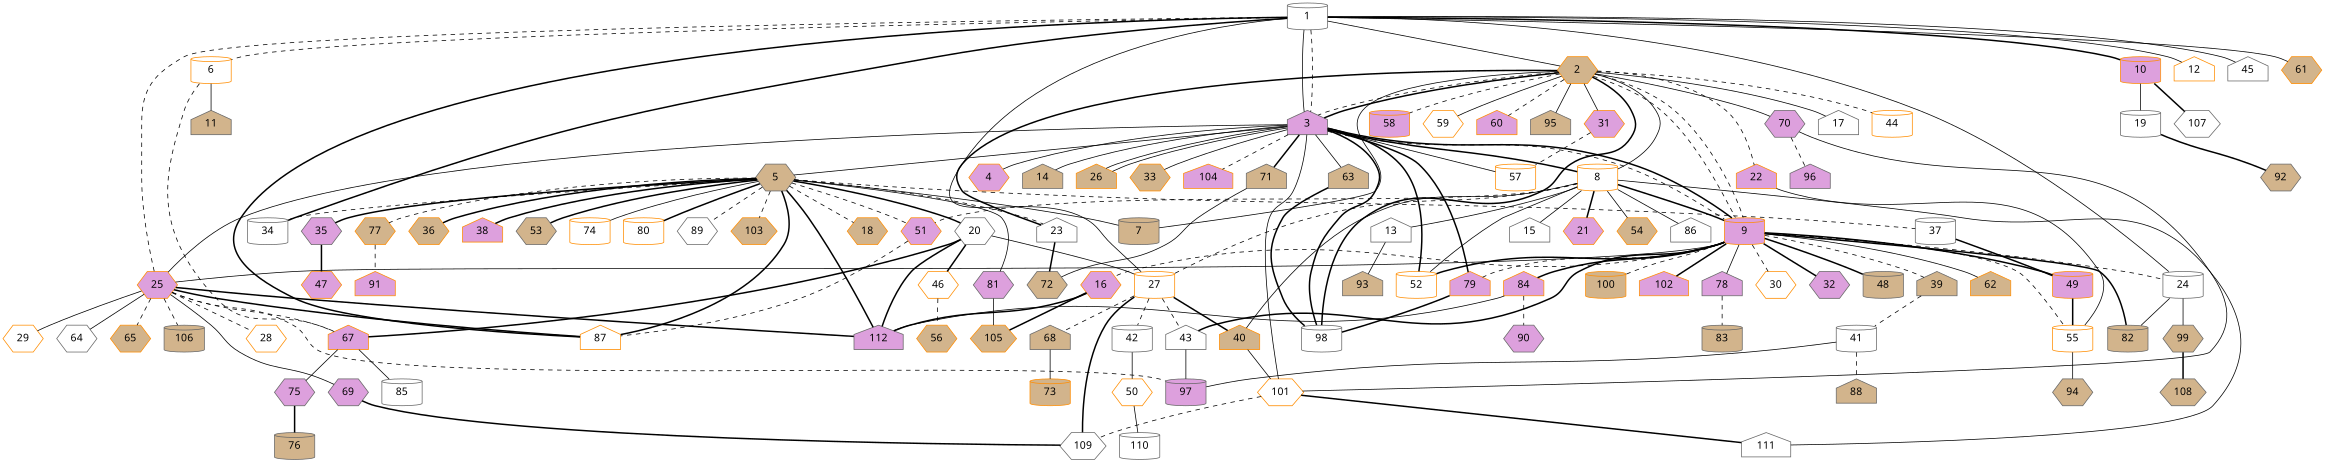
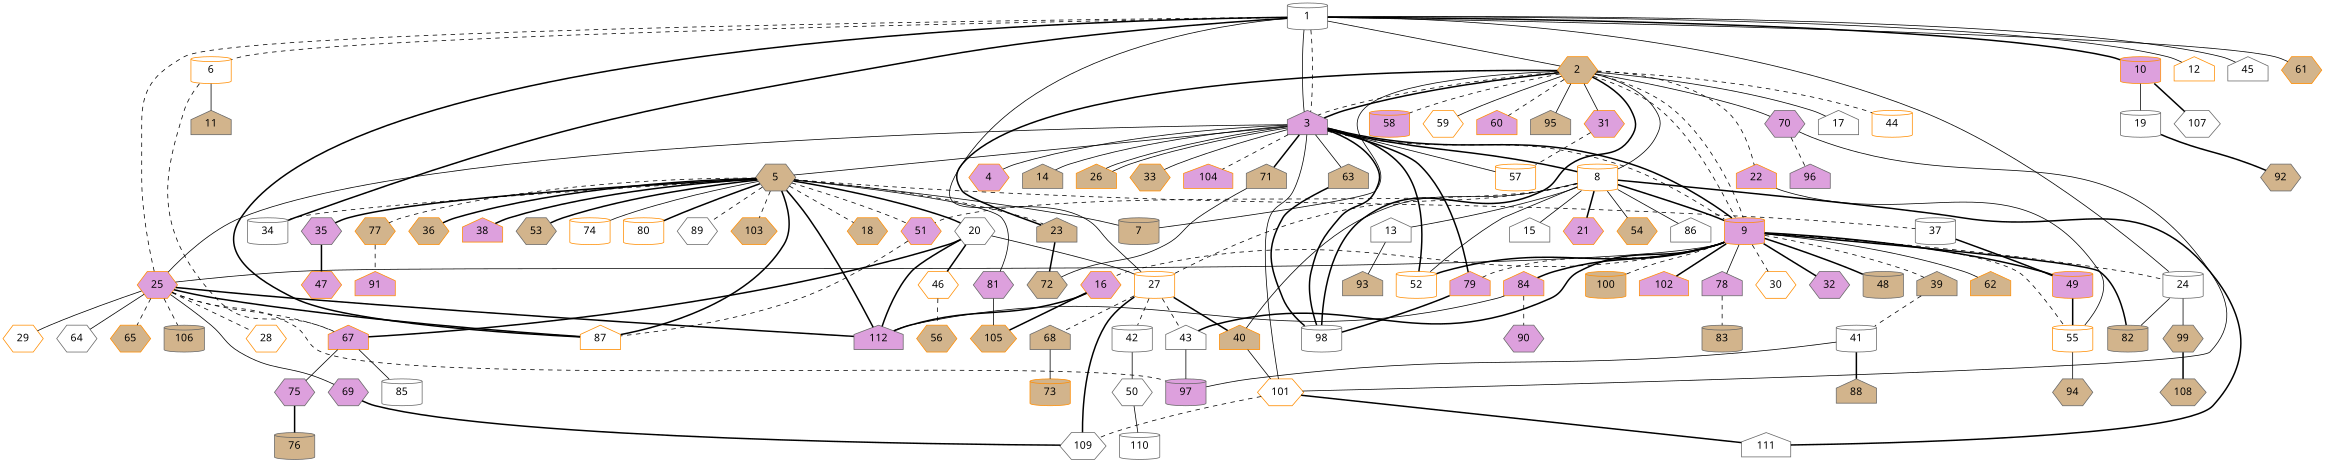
(1057, 231) -> (1057, 231)
(2175, 240) -> (2175, 240)
(1856, 366) -> (1856, 366)
(1132, 392) -> (1132, 392)
